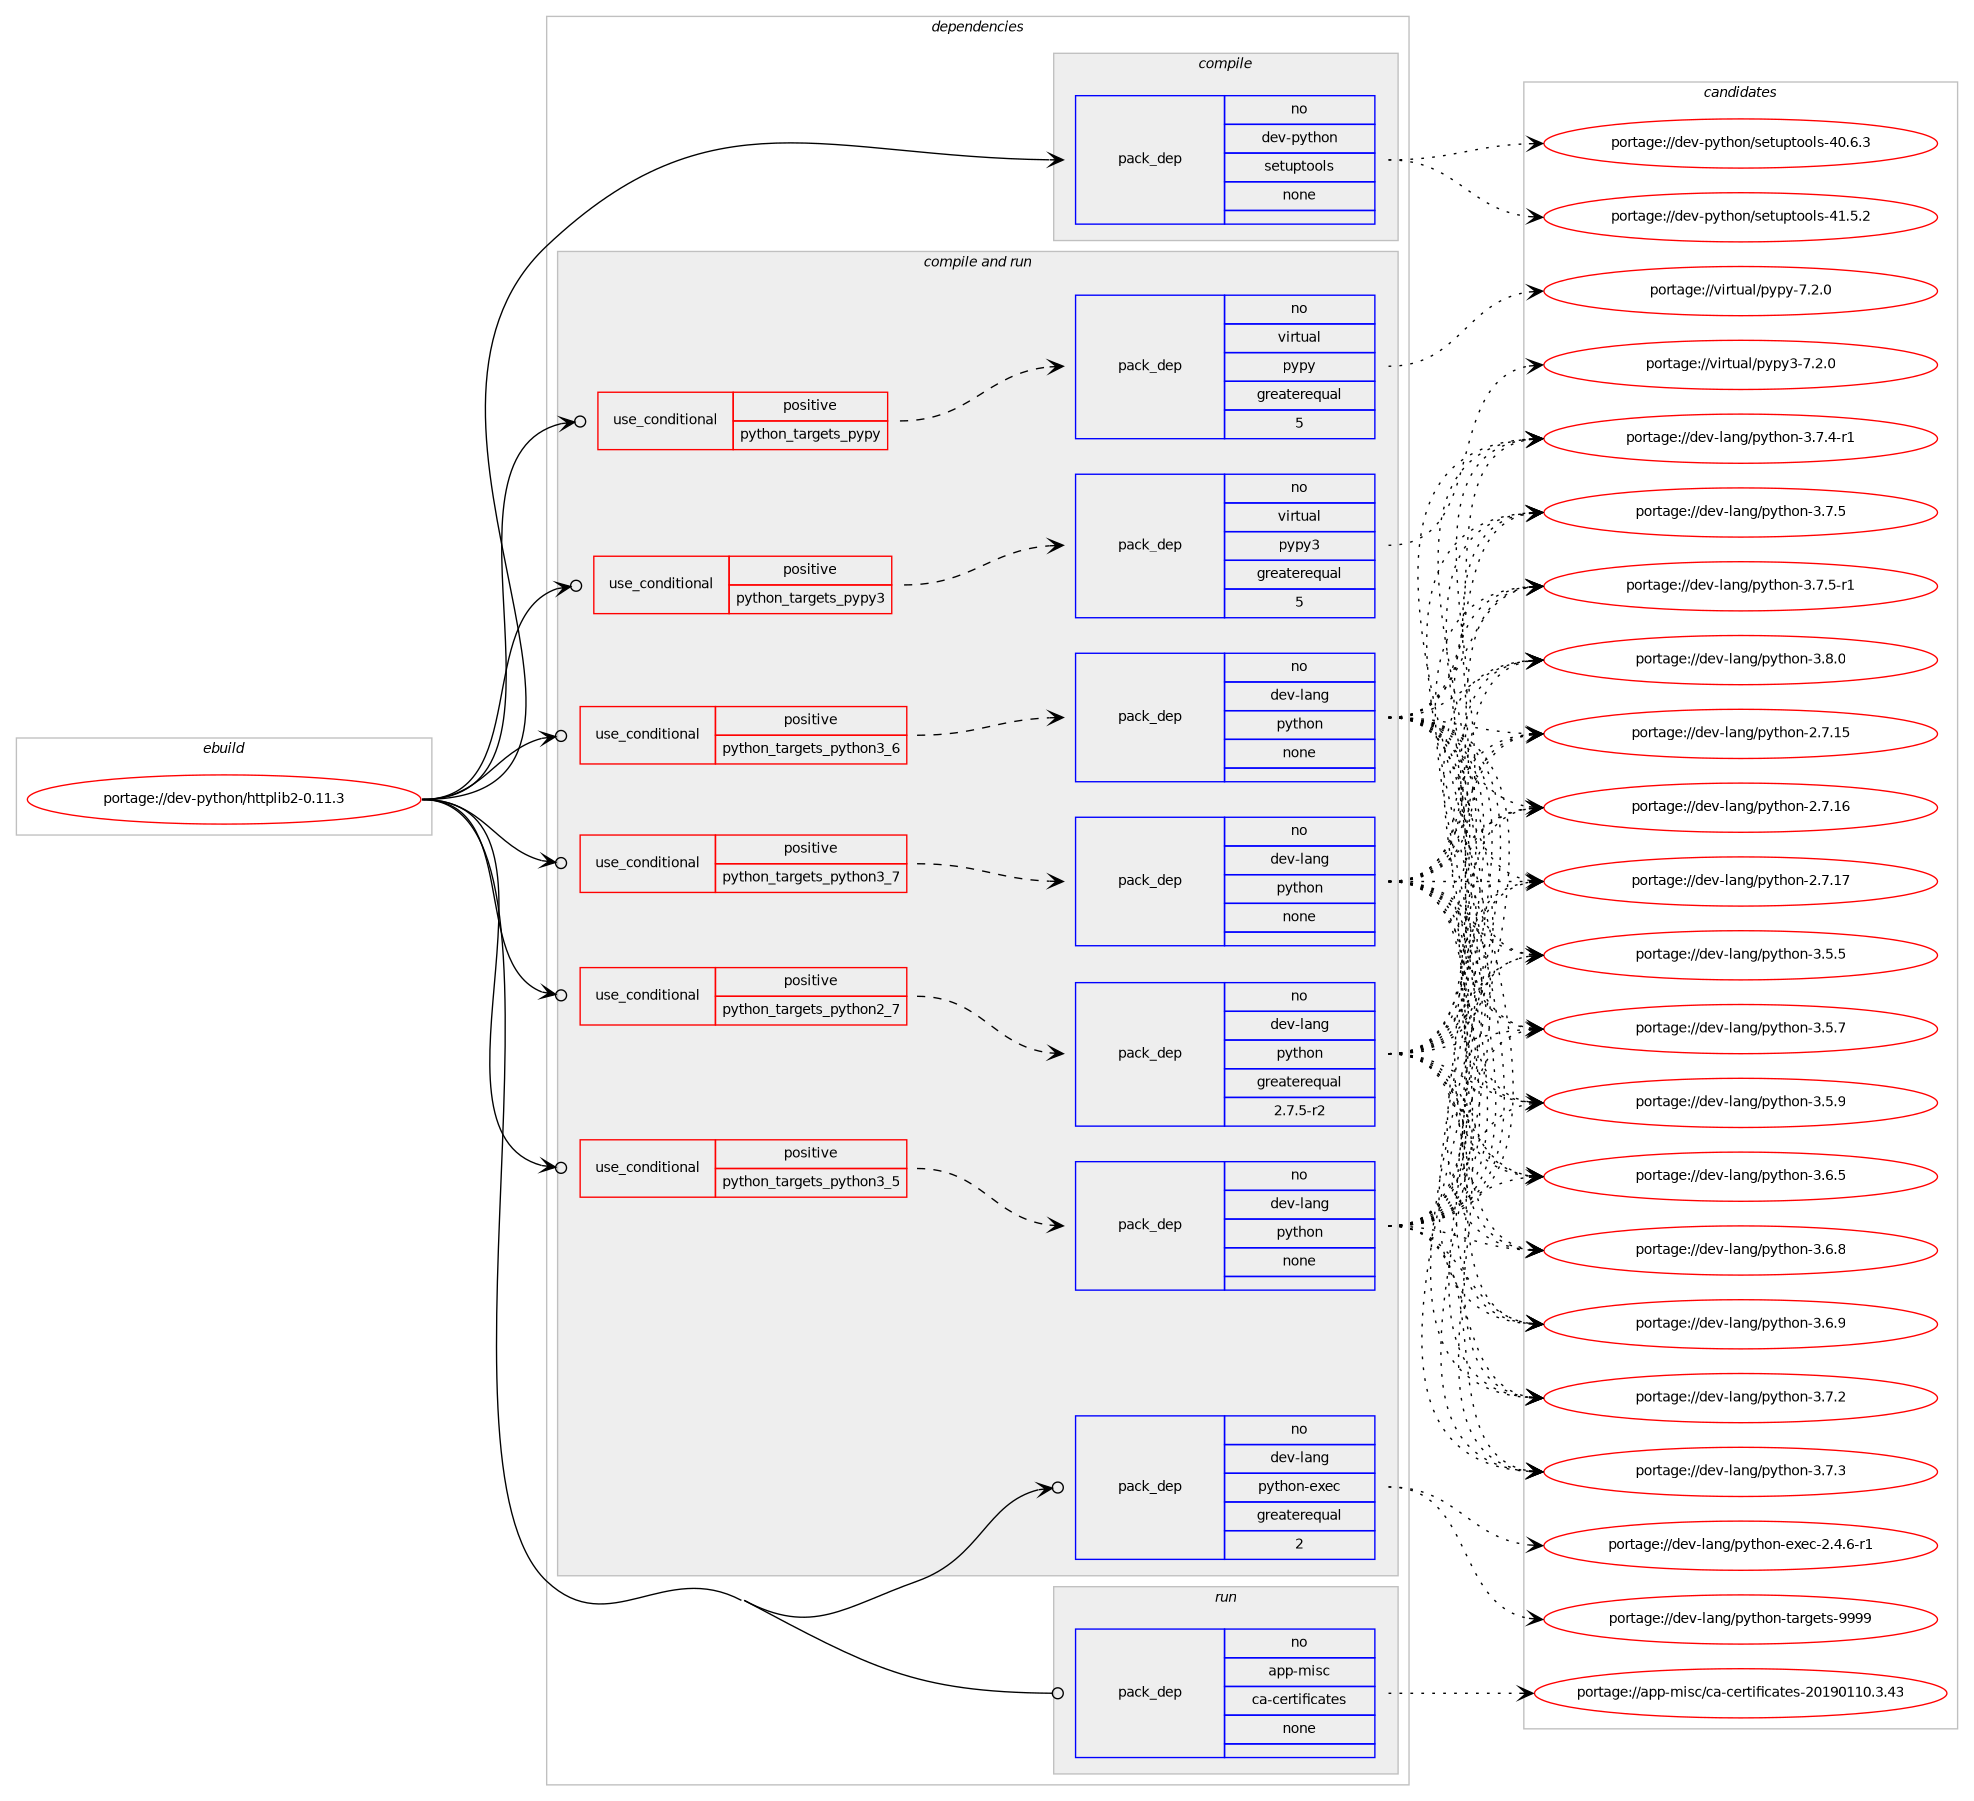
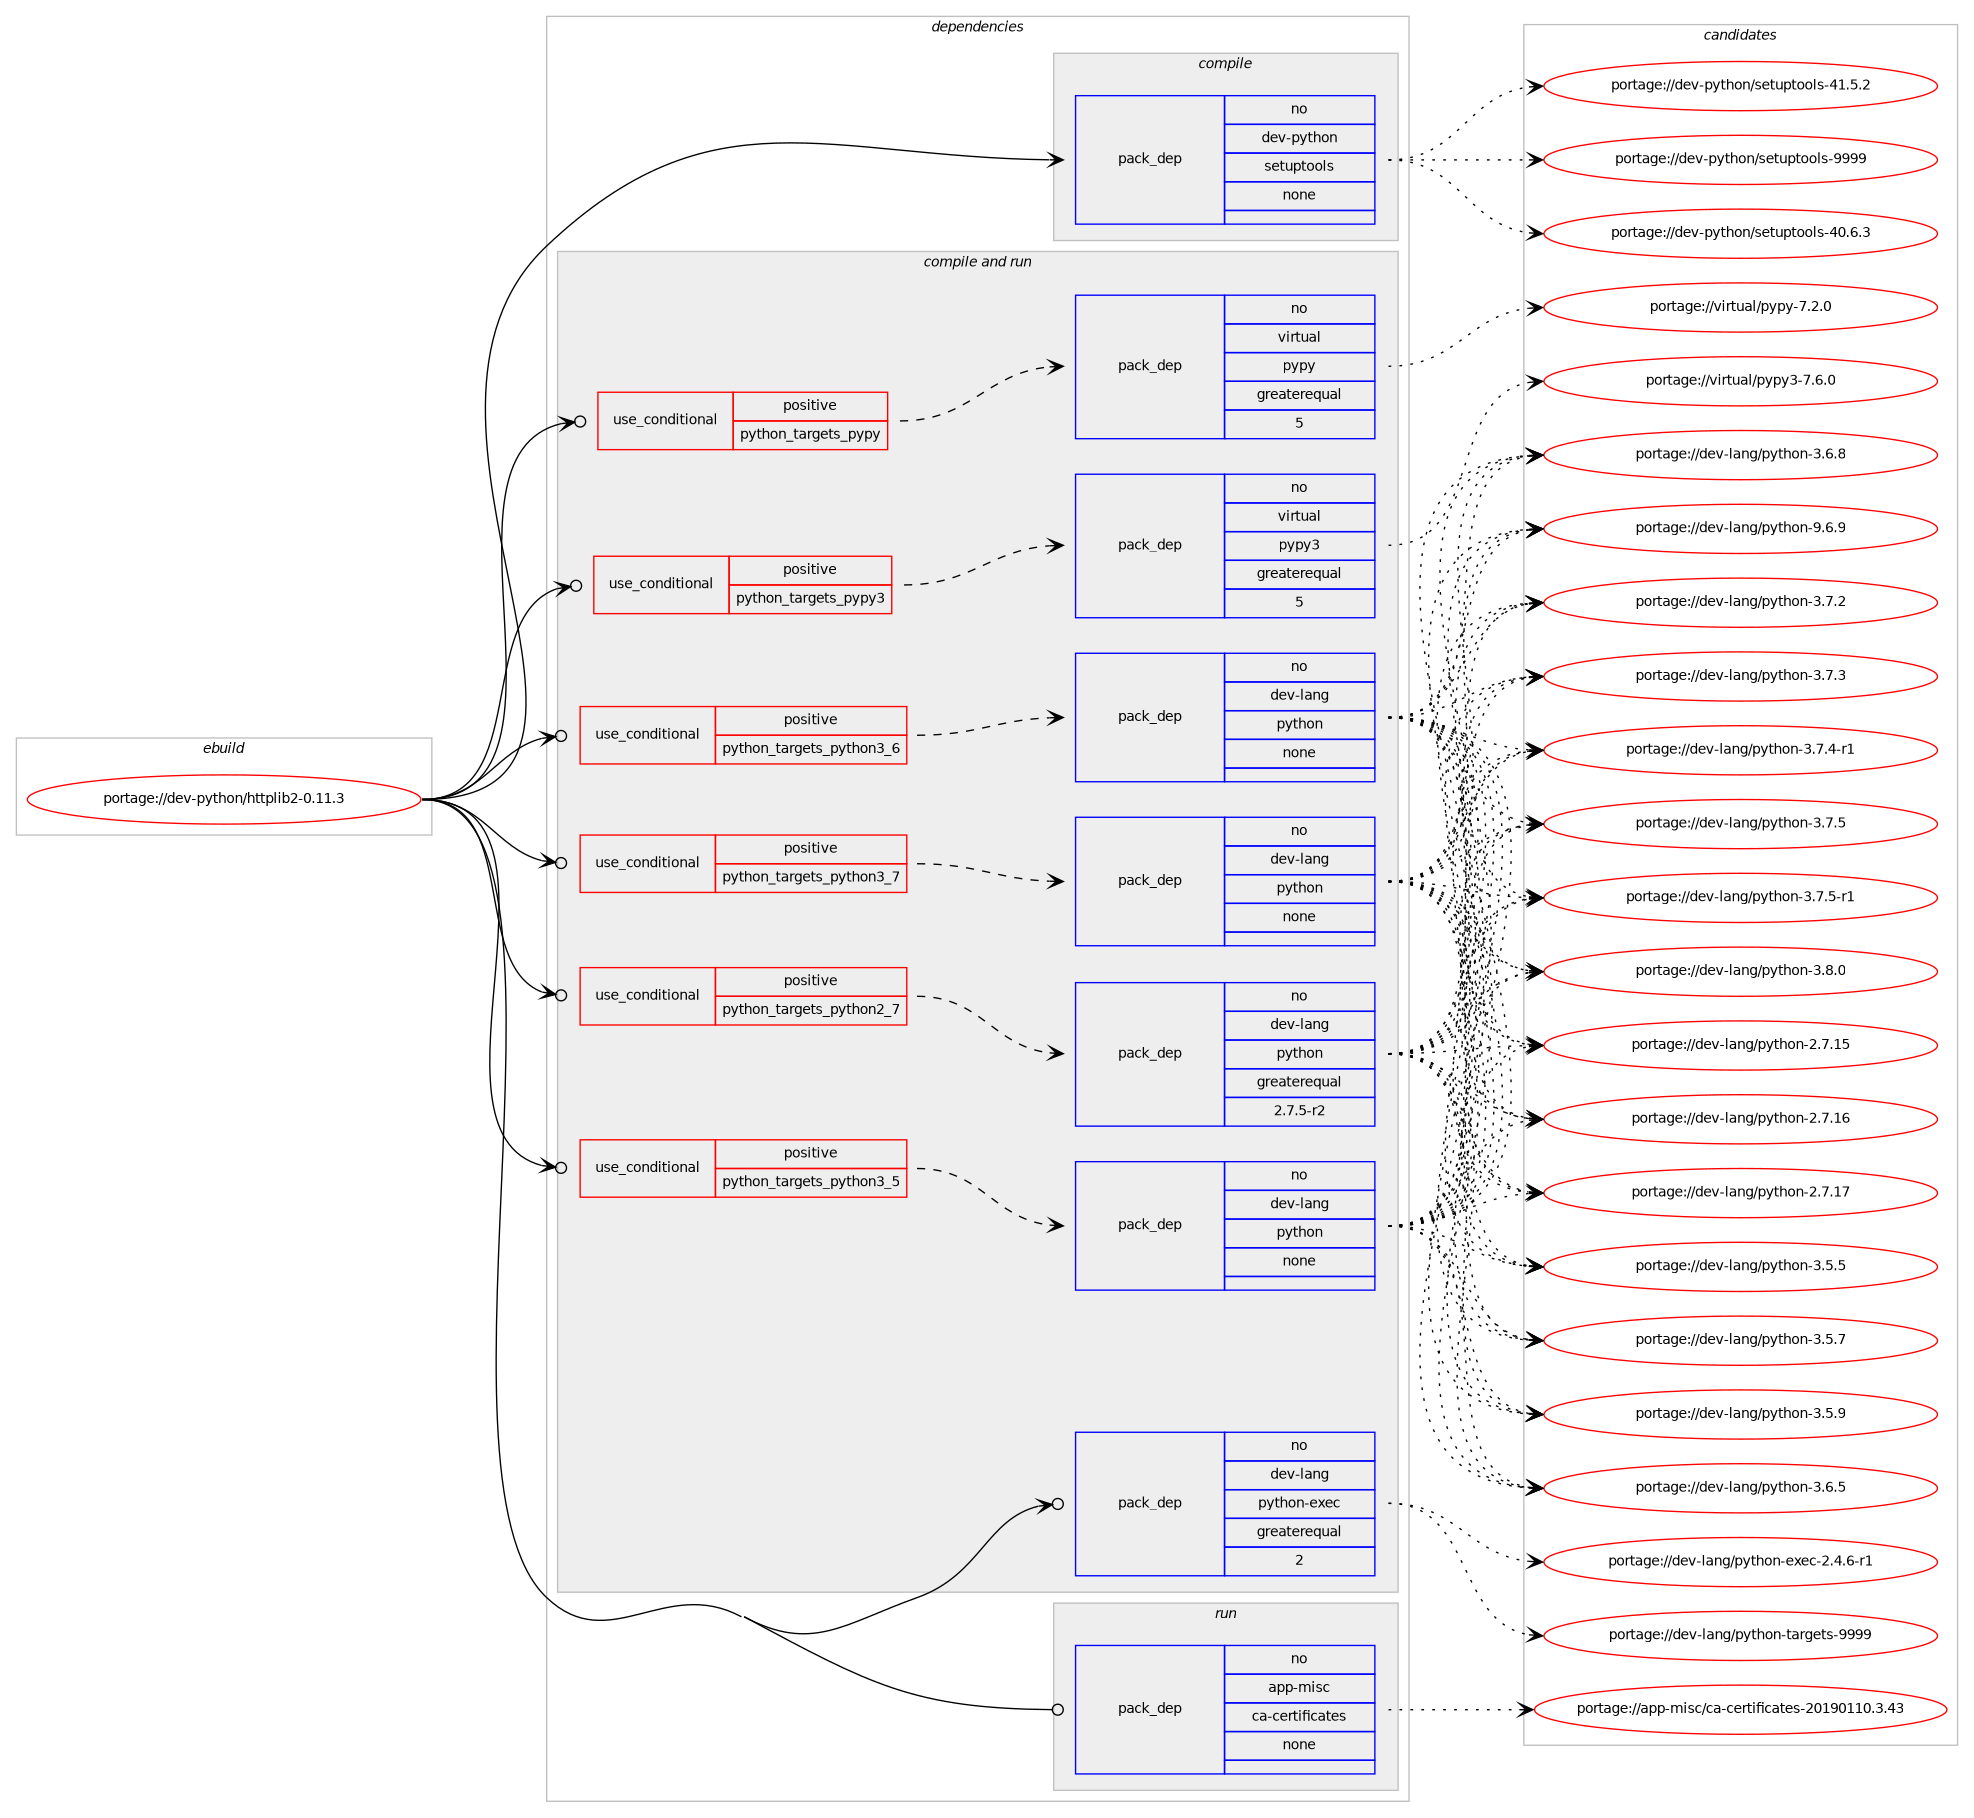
none -> (1741, 160)
(1741, 365) -> (1741, 381)
(1741, 1324) -> (1741, 529)
